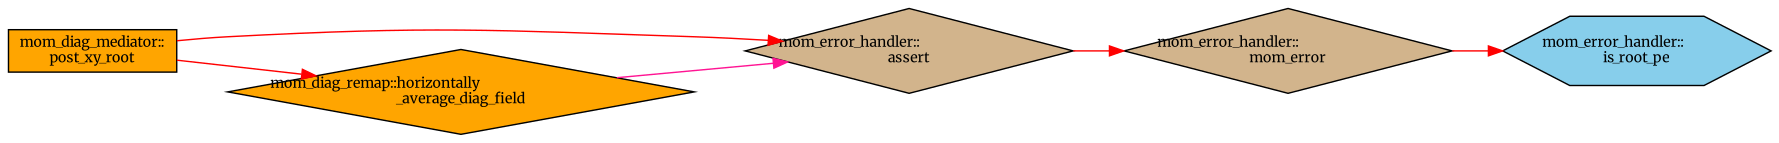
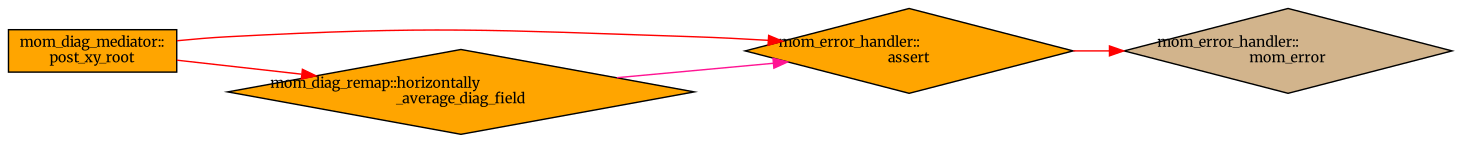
(909, 51) -> (909, 51)
(1637, 51) -> none
